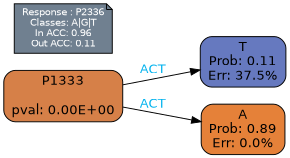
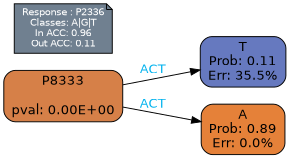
(243, 62) -> (243, 62)
(63, 96) -> (63, 96)
